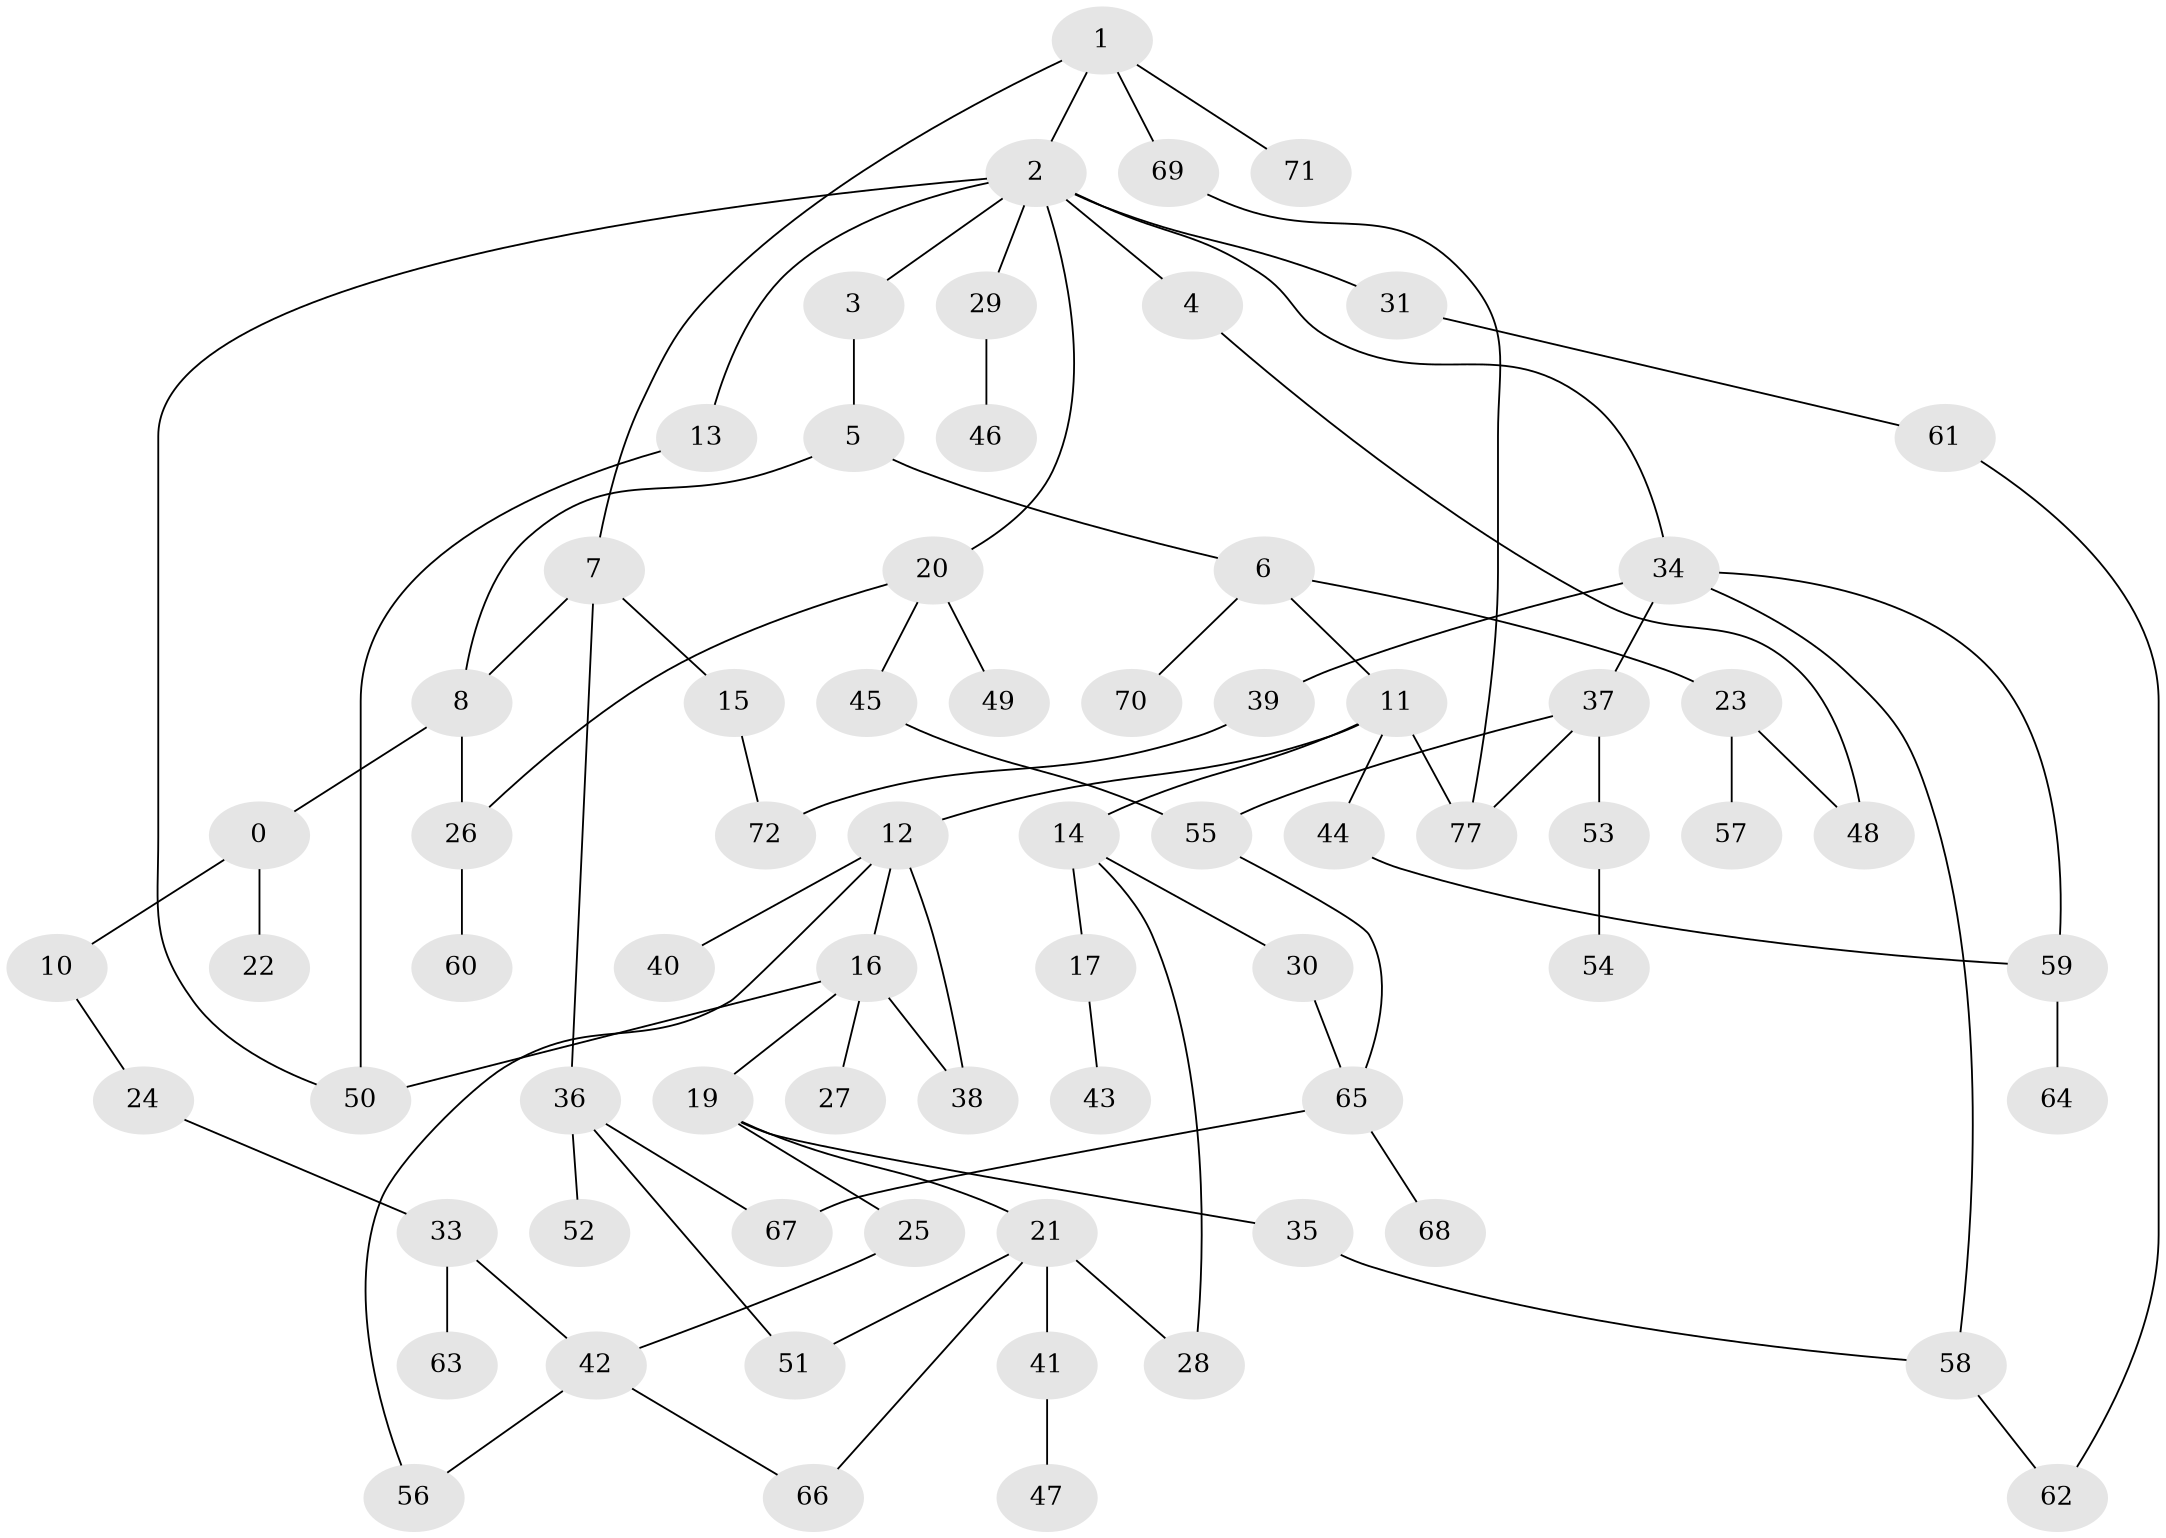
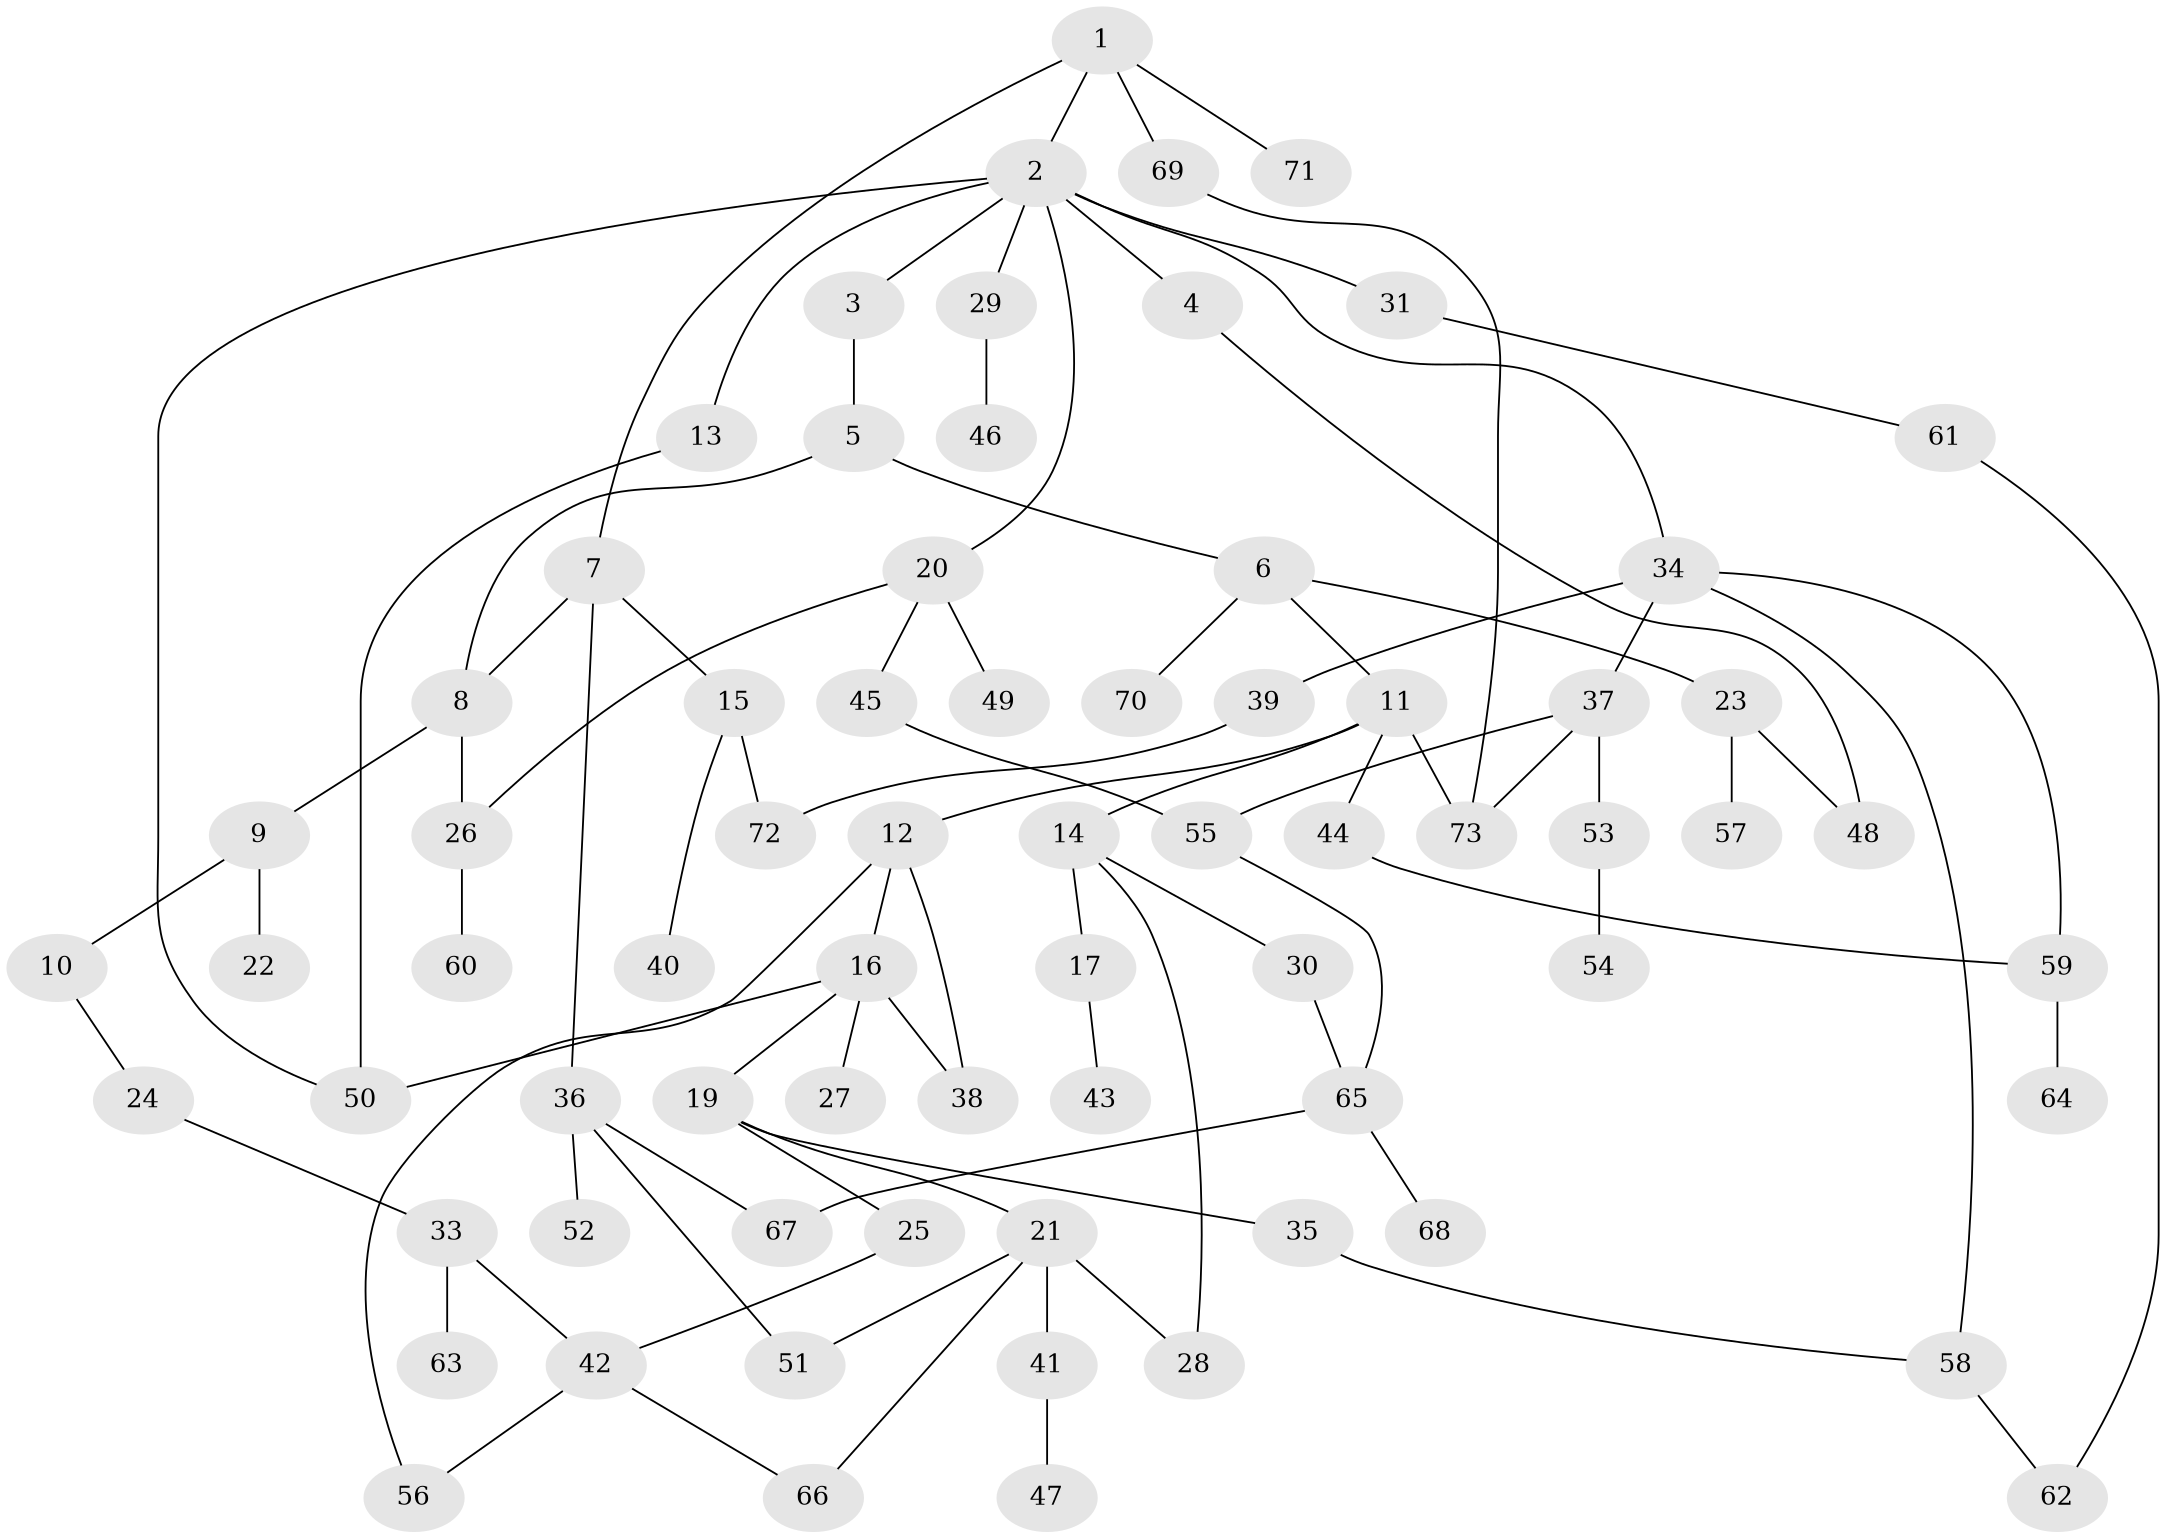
(259, 835) -> (259, 835)
(1467, 835) -> (1467, 835)
(782, 902) -> (691, 834)
